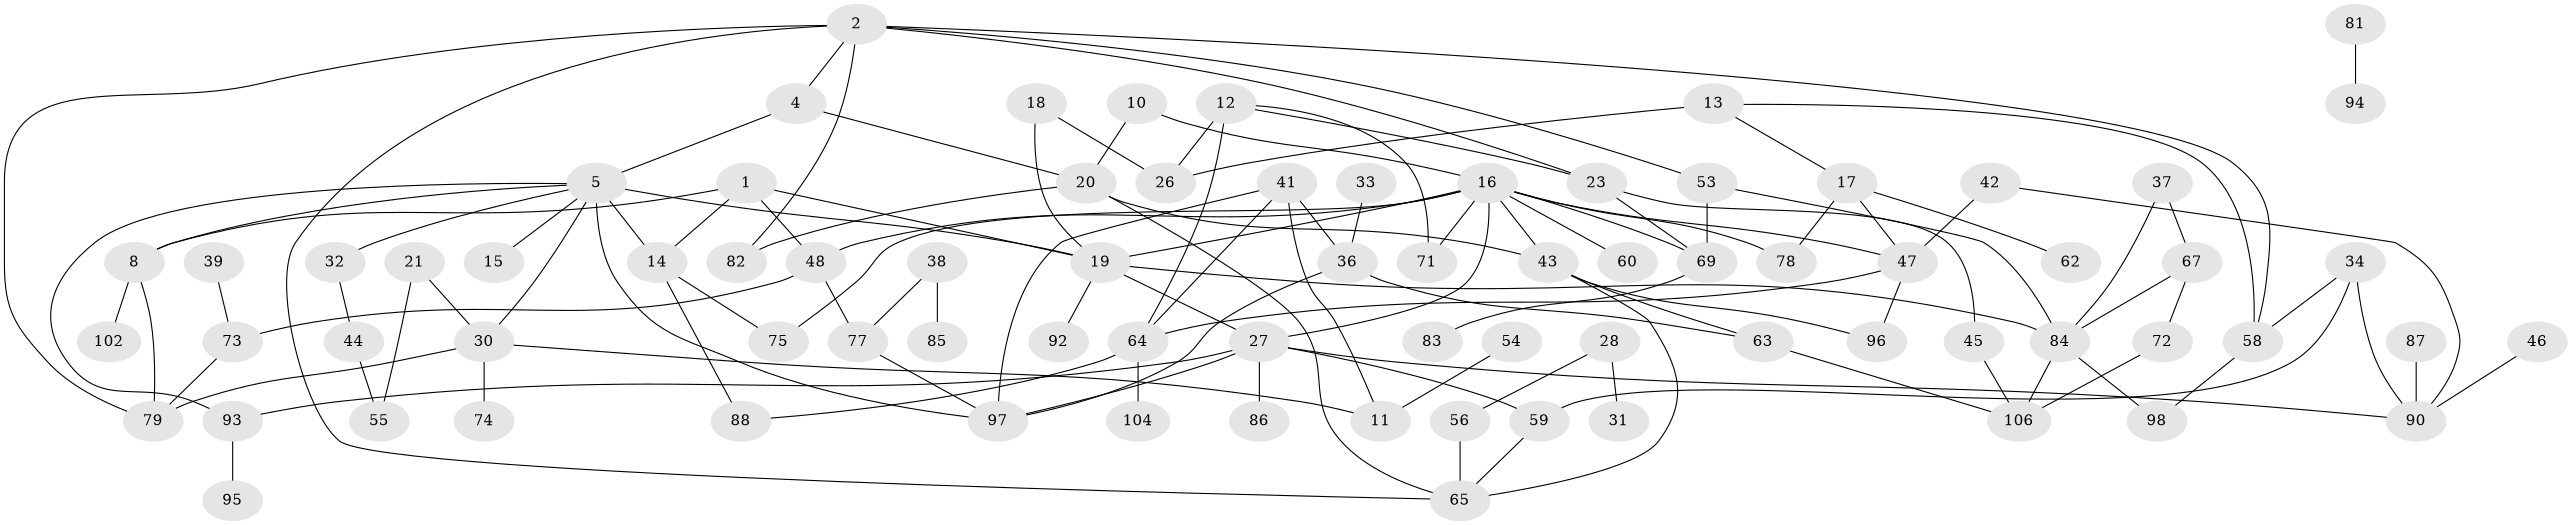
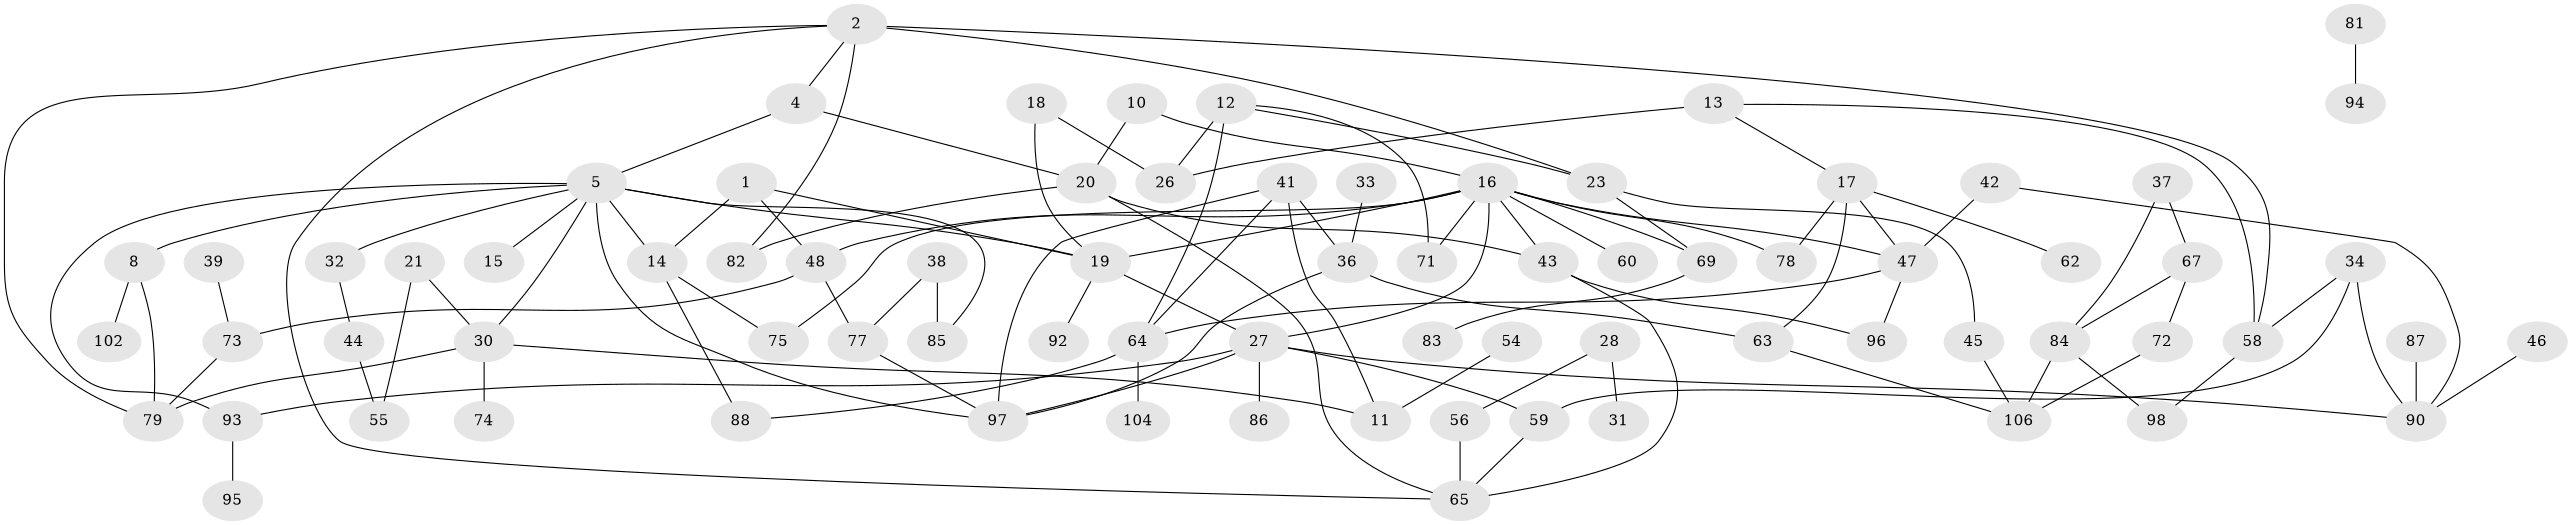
(1707, 183) -> none
none -> (816, 208)
(436, 213) -> none
(1562, 287) -> none
(1653, 306) -> (1831, 273)
